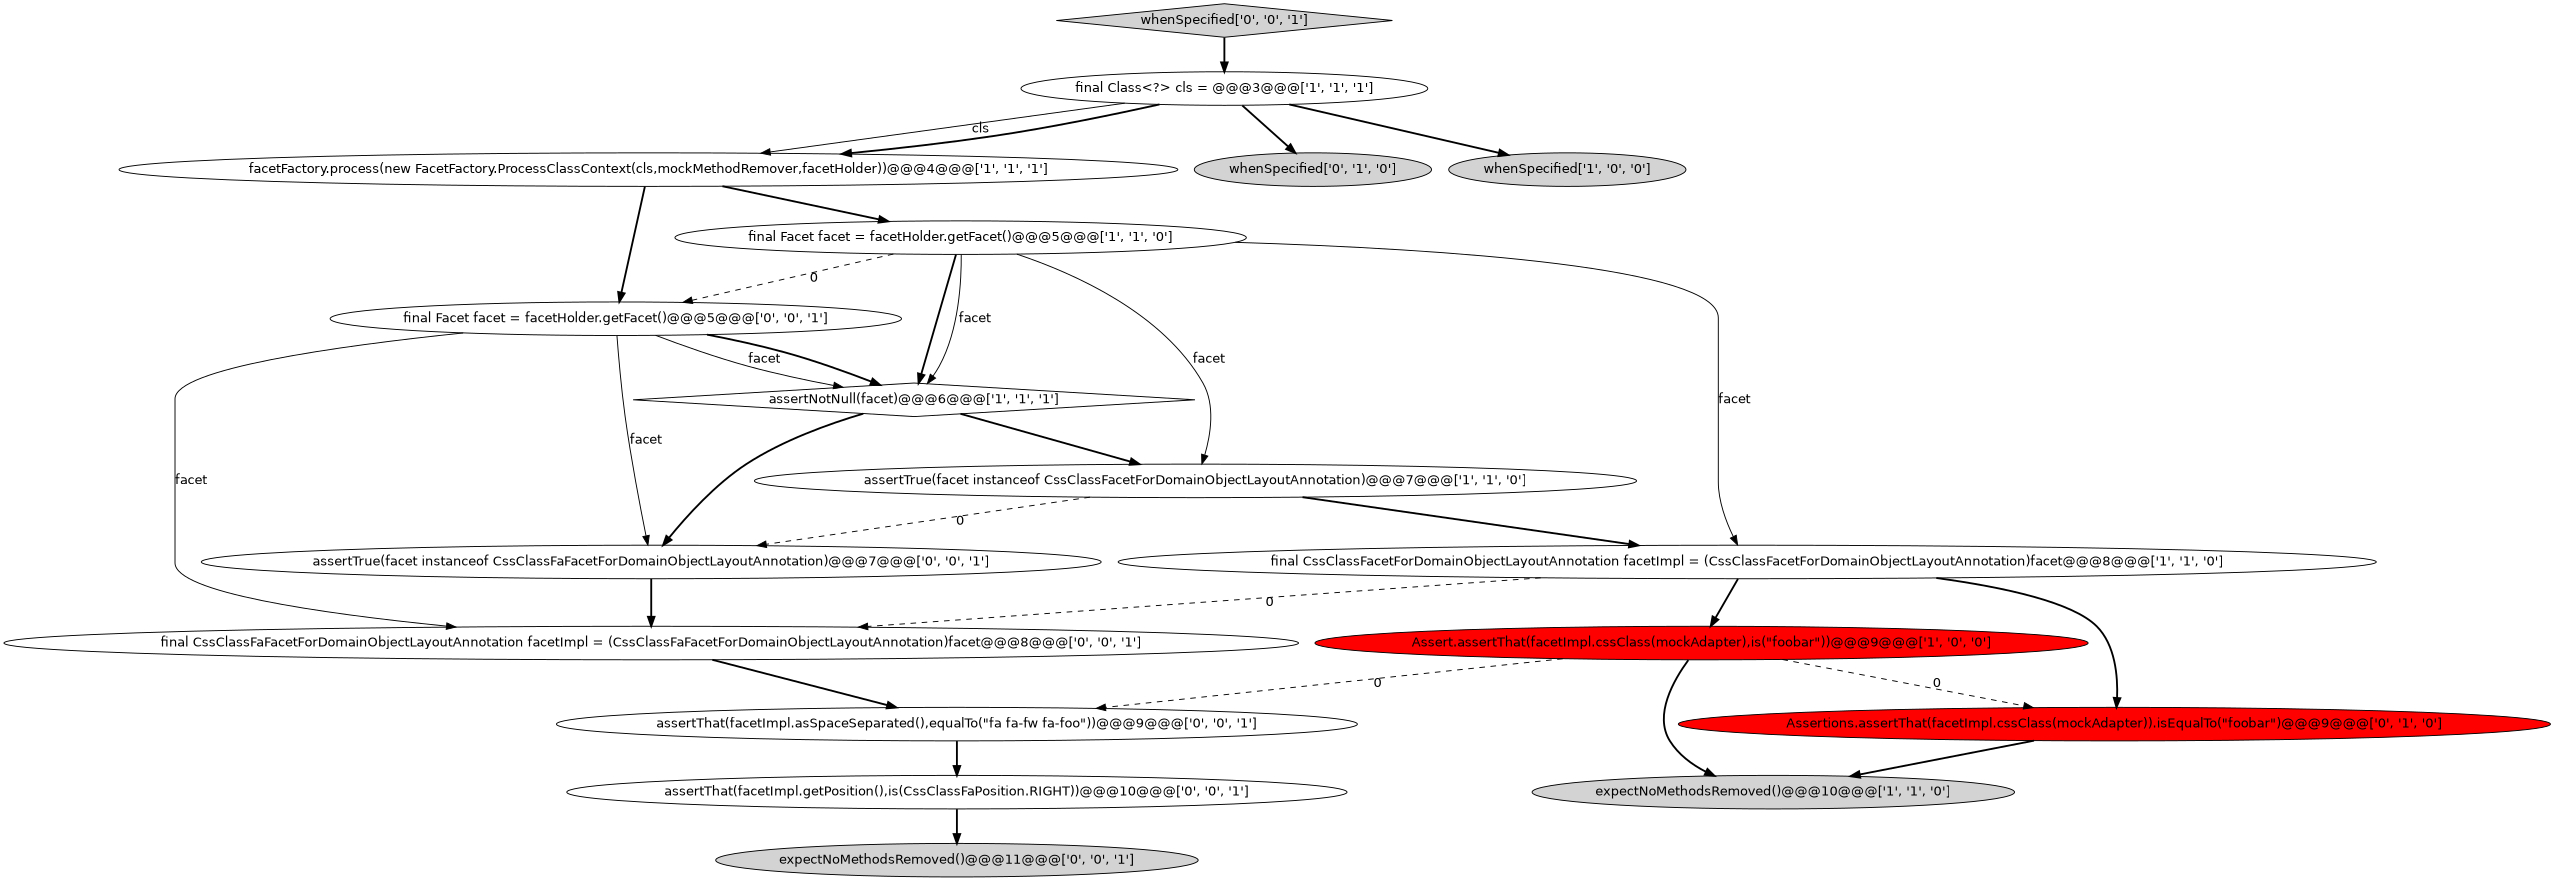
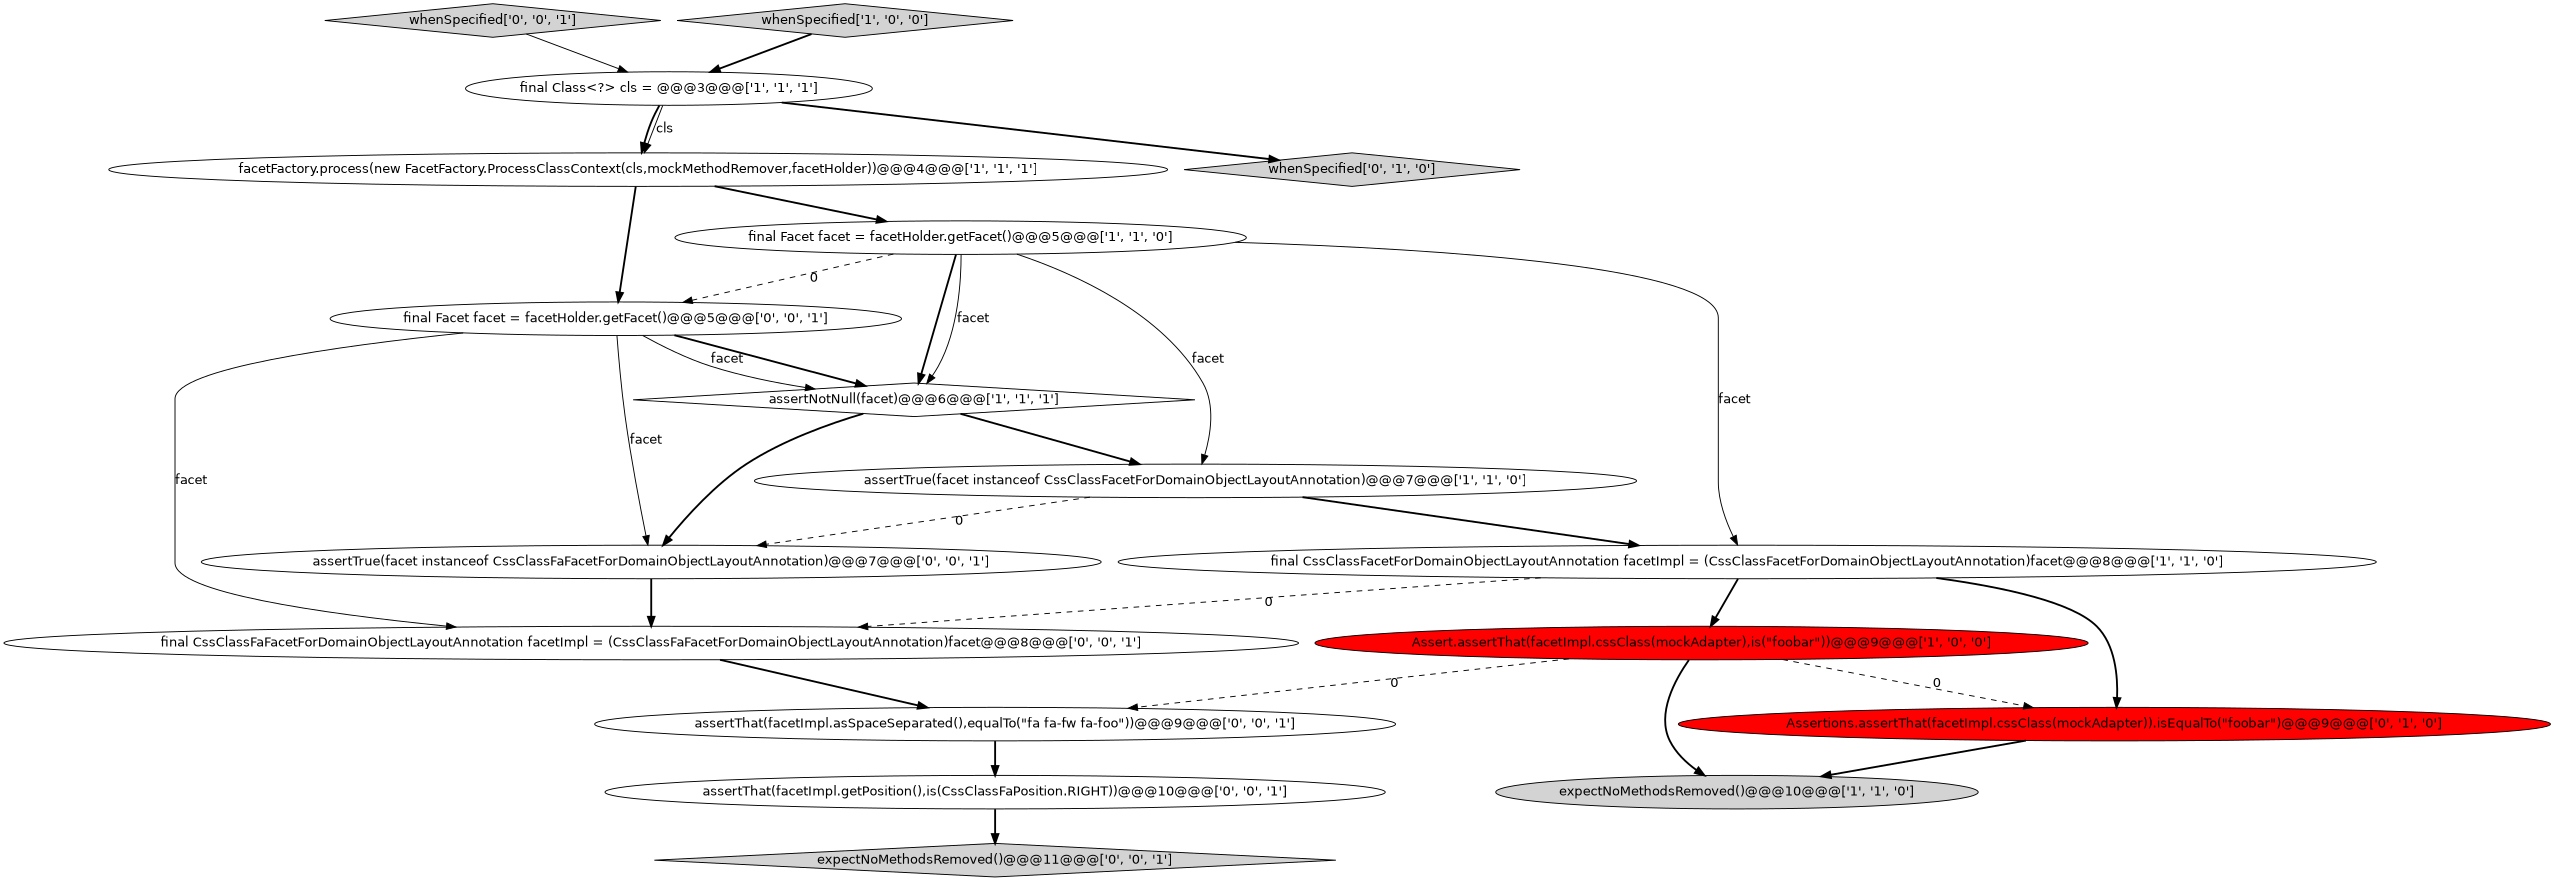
(1224, 50) -> (572, 51)
(1394, 129) -> (765, 51)
(1313, 170) -> (1352, 170)
(1567, 170) -> (845, 21)
(957, 860) -> (995, 860)
